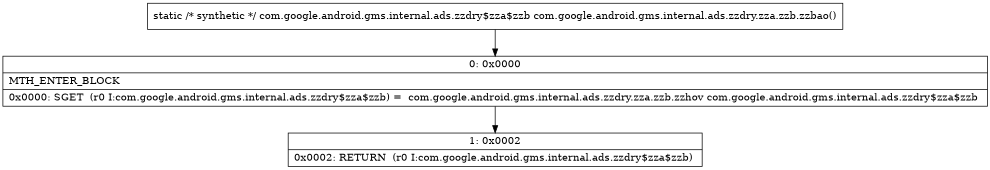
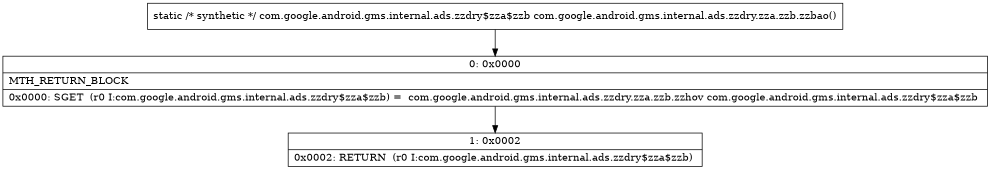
(65, 81) -> (69, 81)
